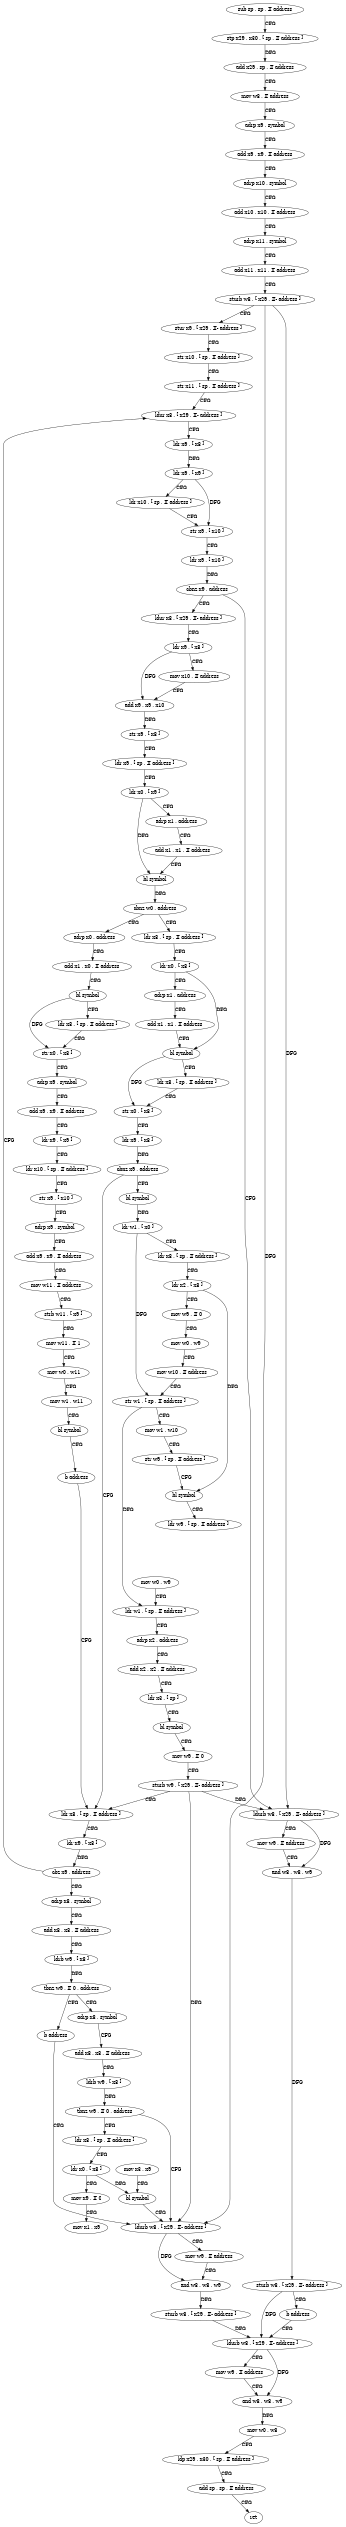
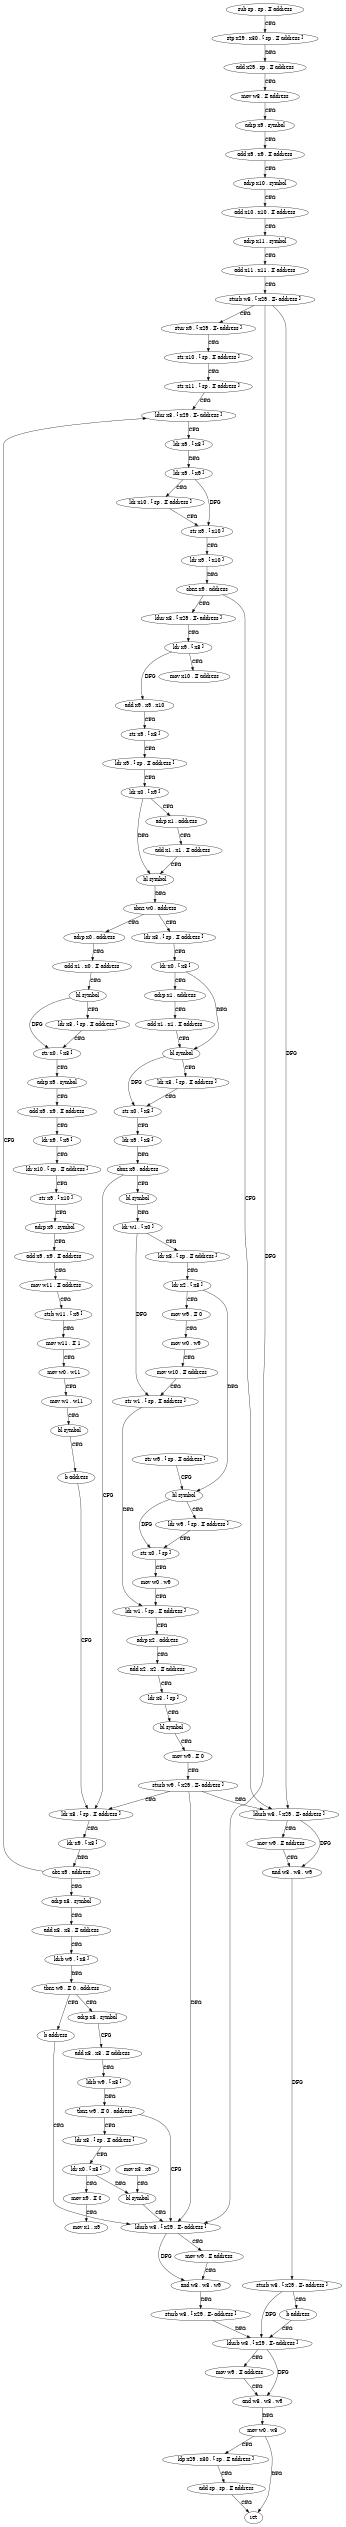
(171, 690) -> none
(150, 720) -> (150, 720)
(161, 1431) -> none
none -> (156, 1554)
none -> (271, 2474)
